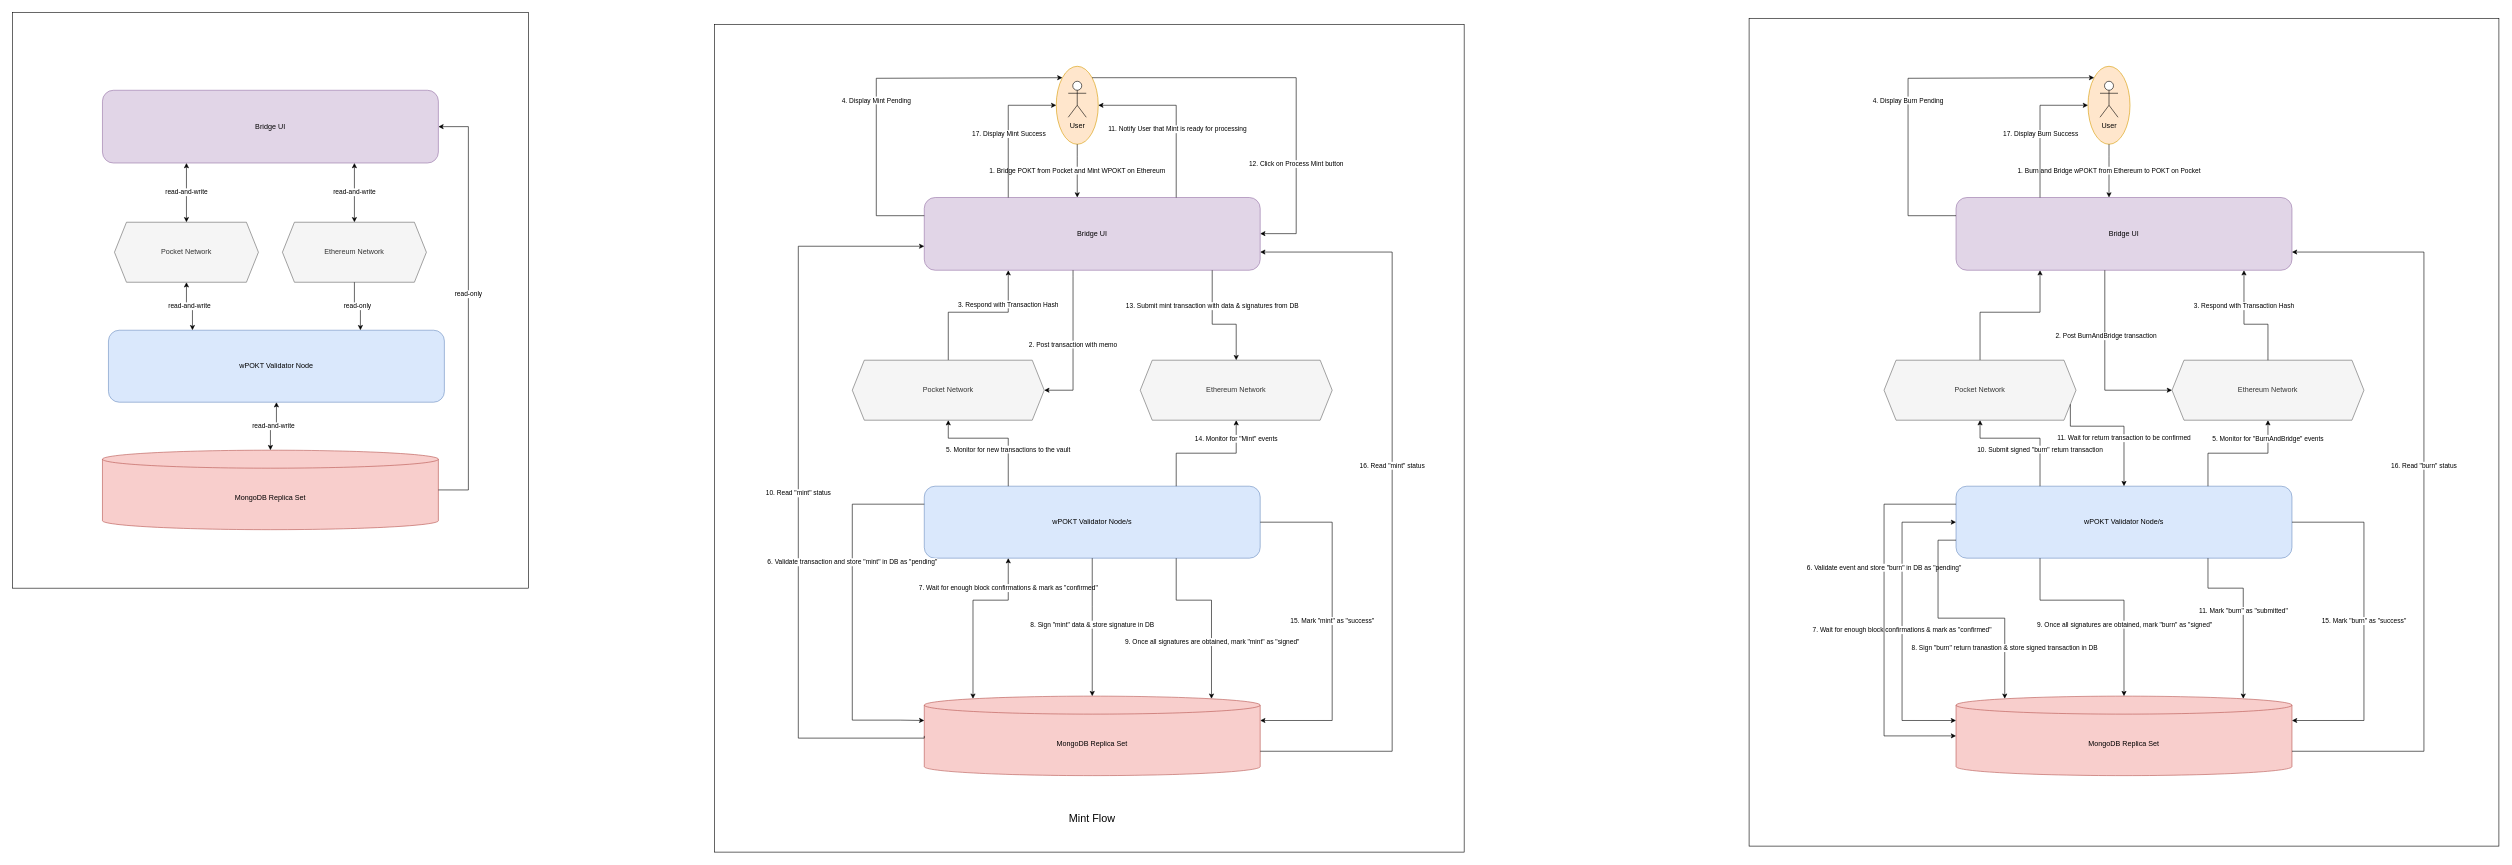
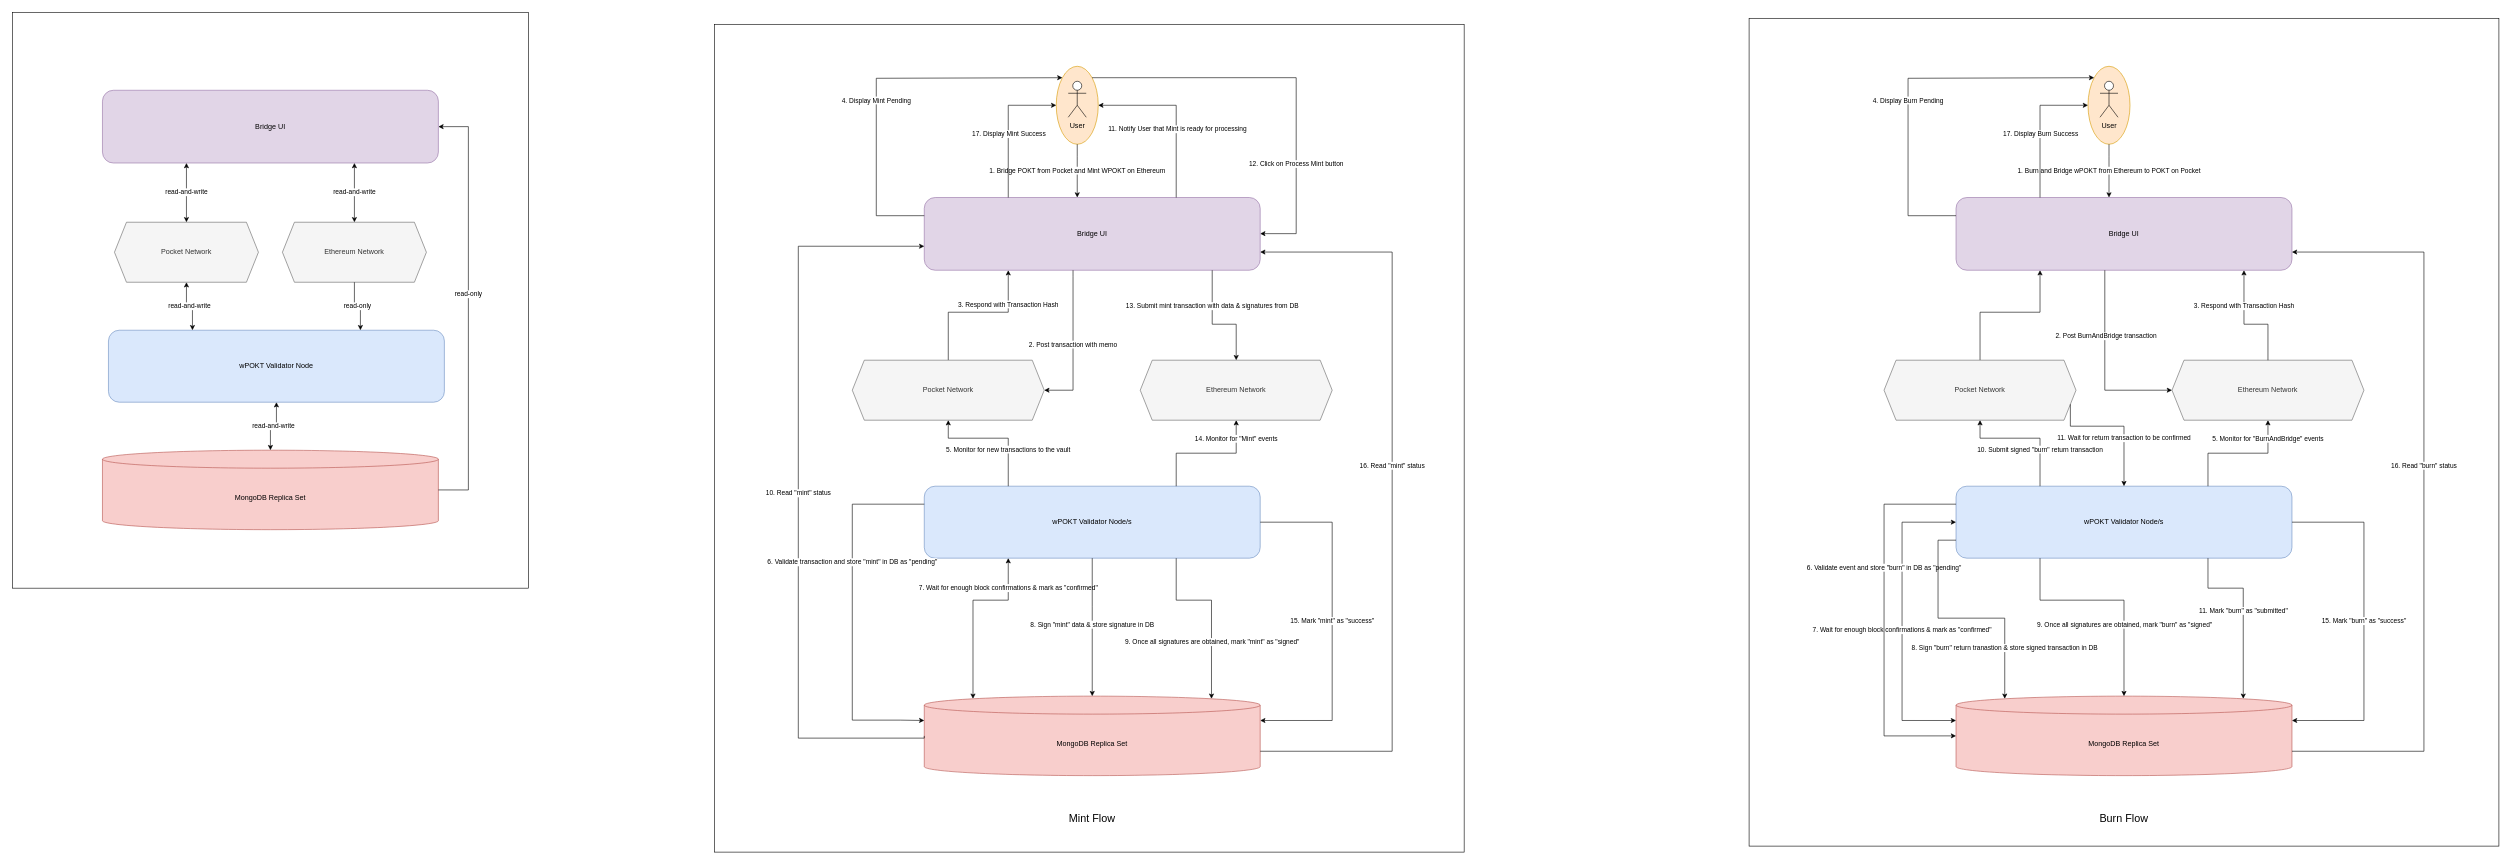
none -> (2124, 819)
